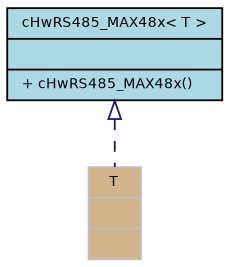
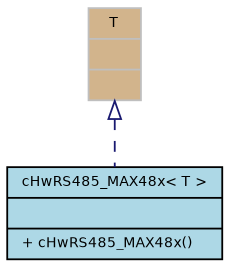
(115, 143) -> (115, 143)
